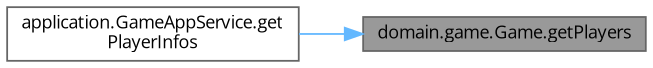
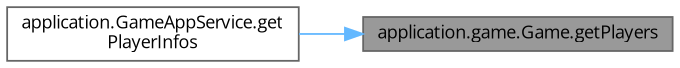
(504, 34) -> (518, 34)
